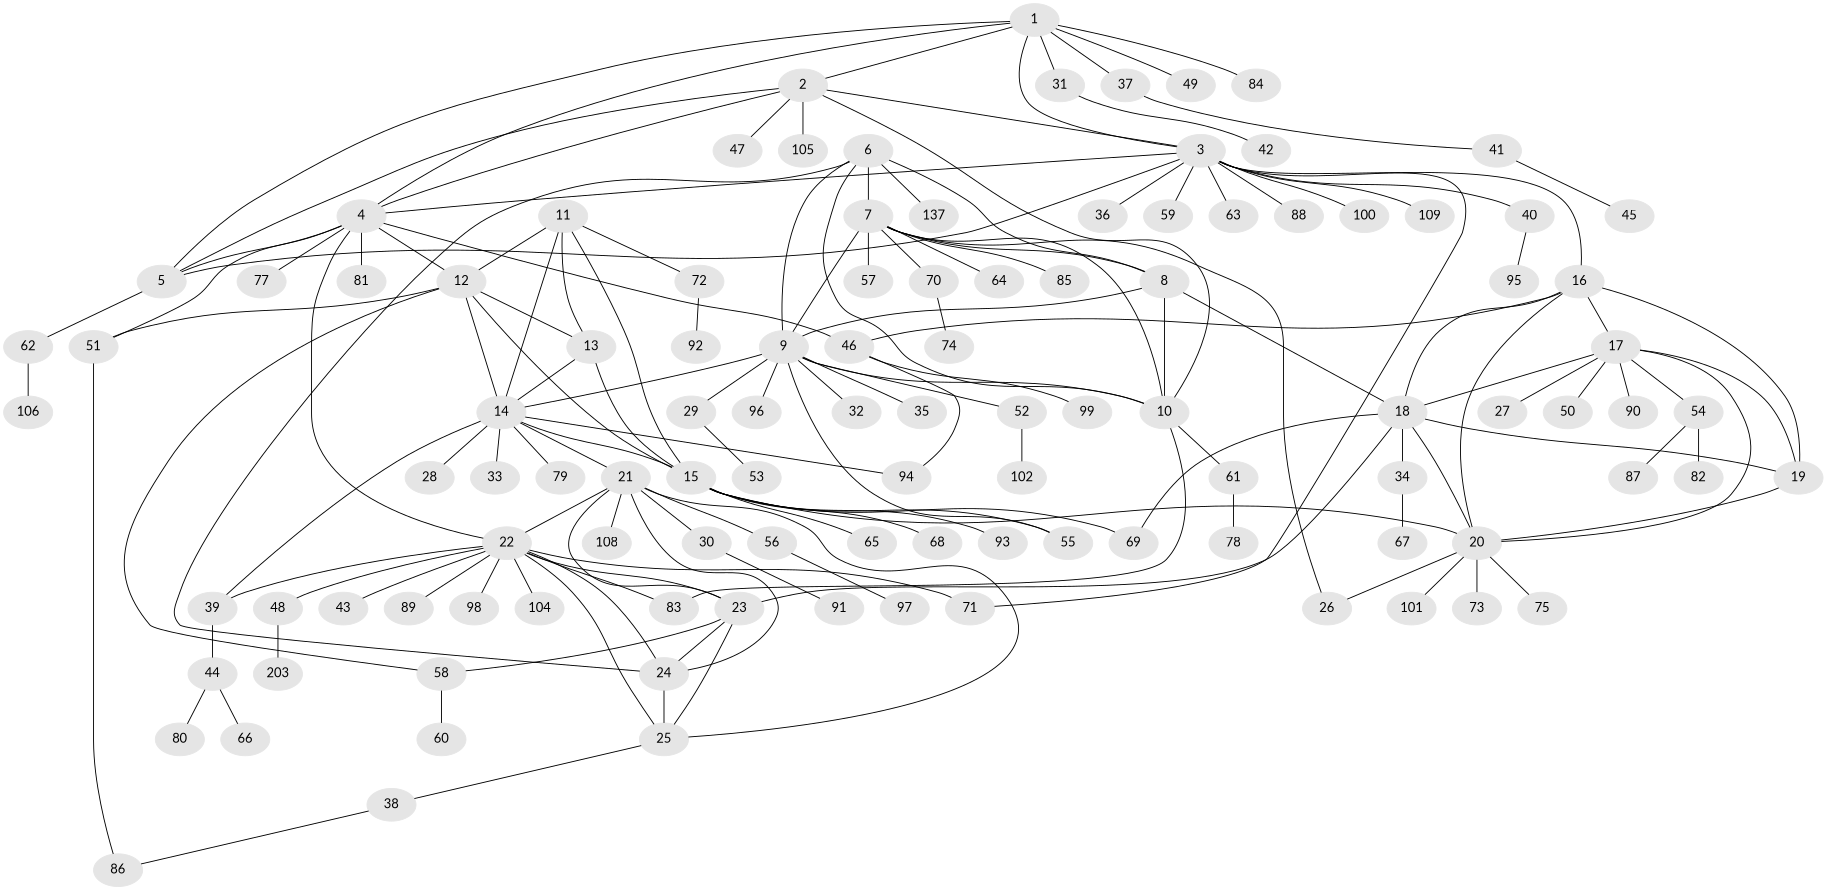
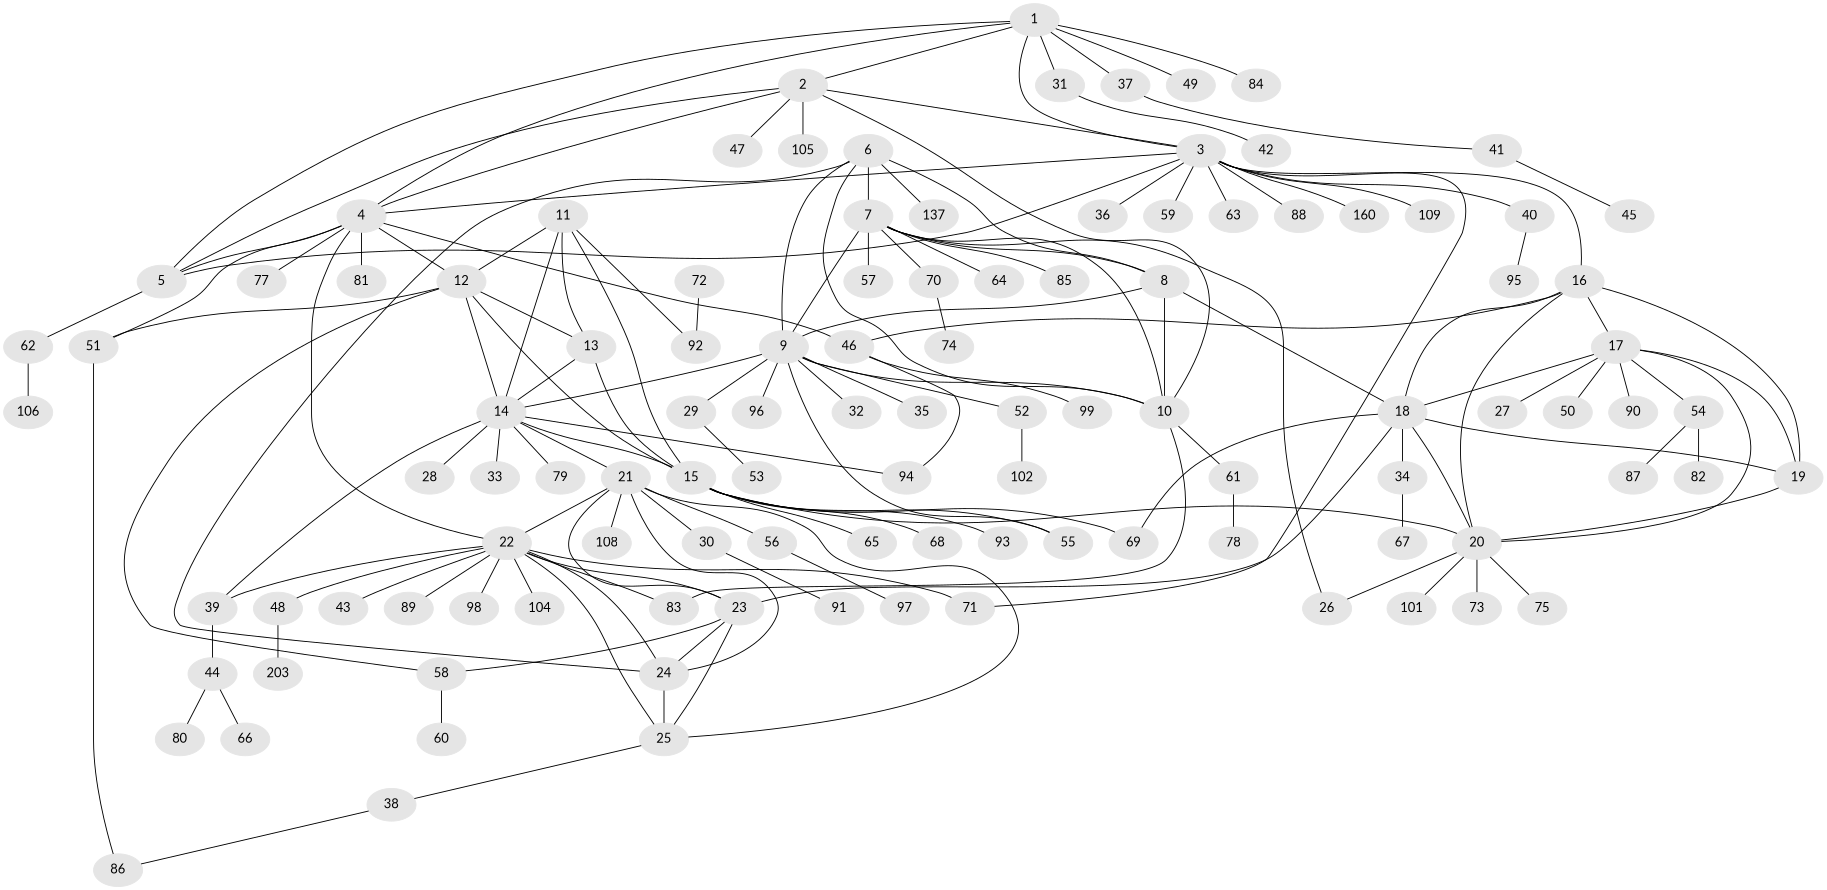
(1364, 216) -> (1364, 216)
(631, 249) -> (629, 282)
